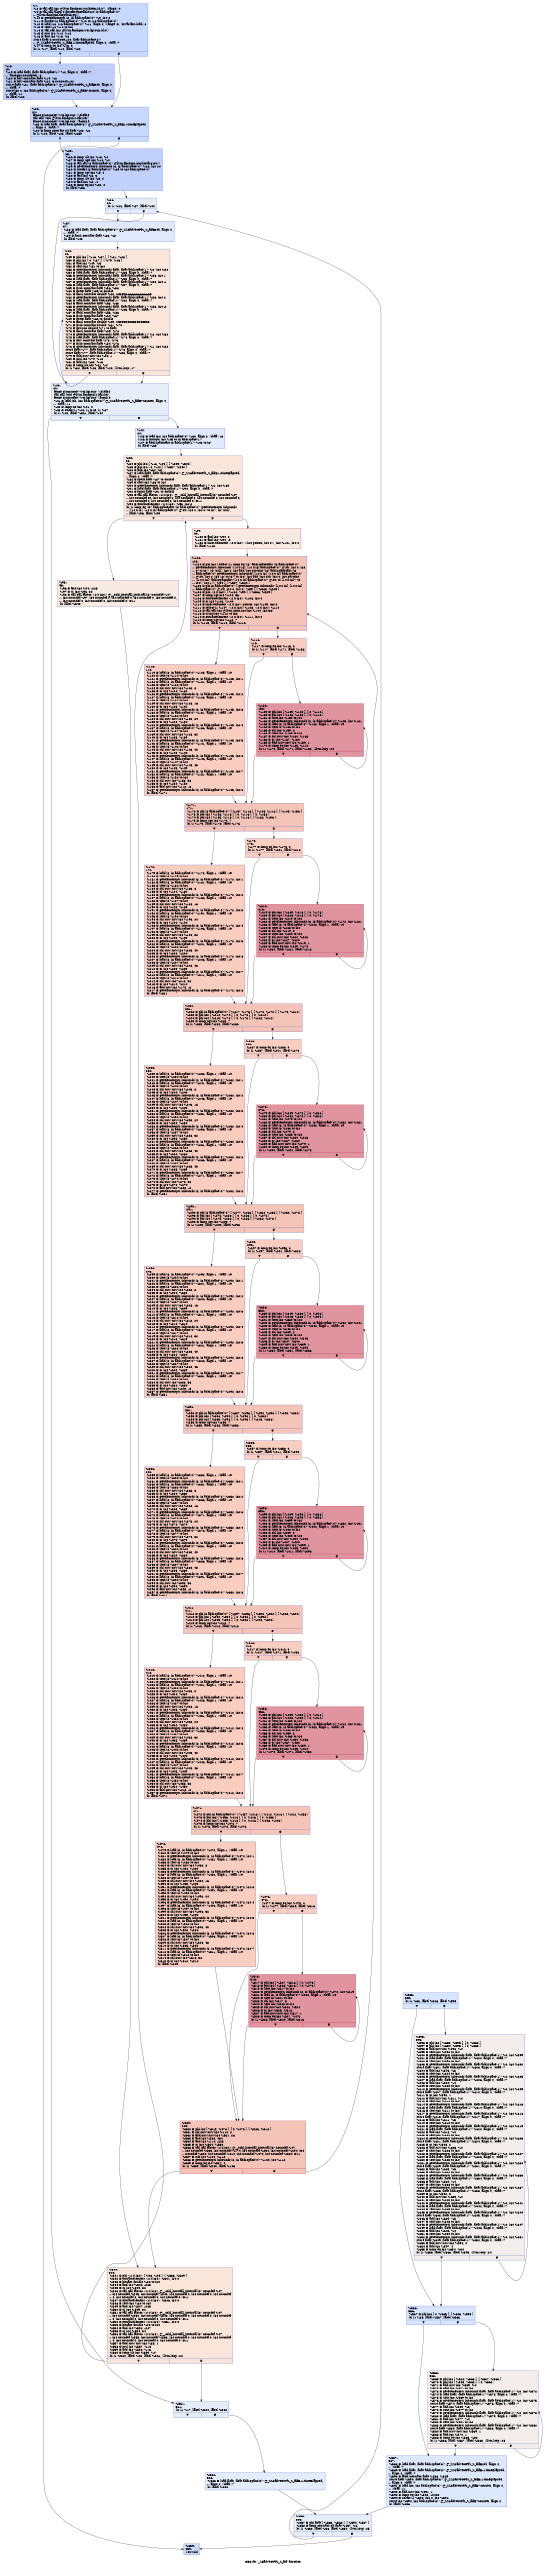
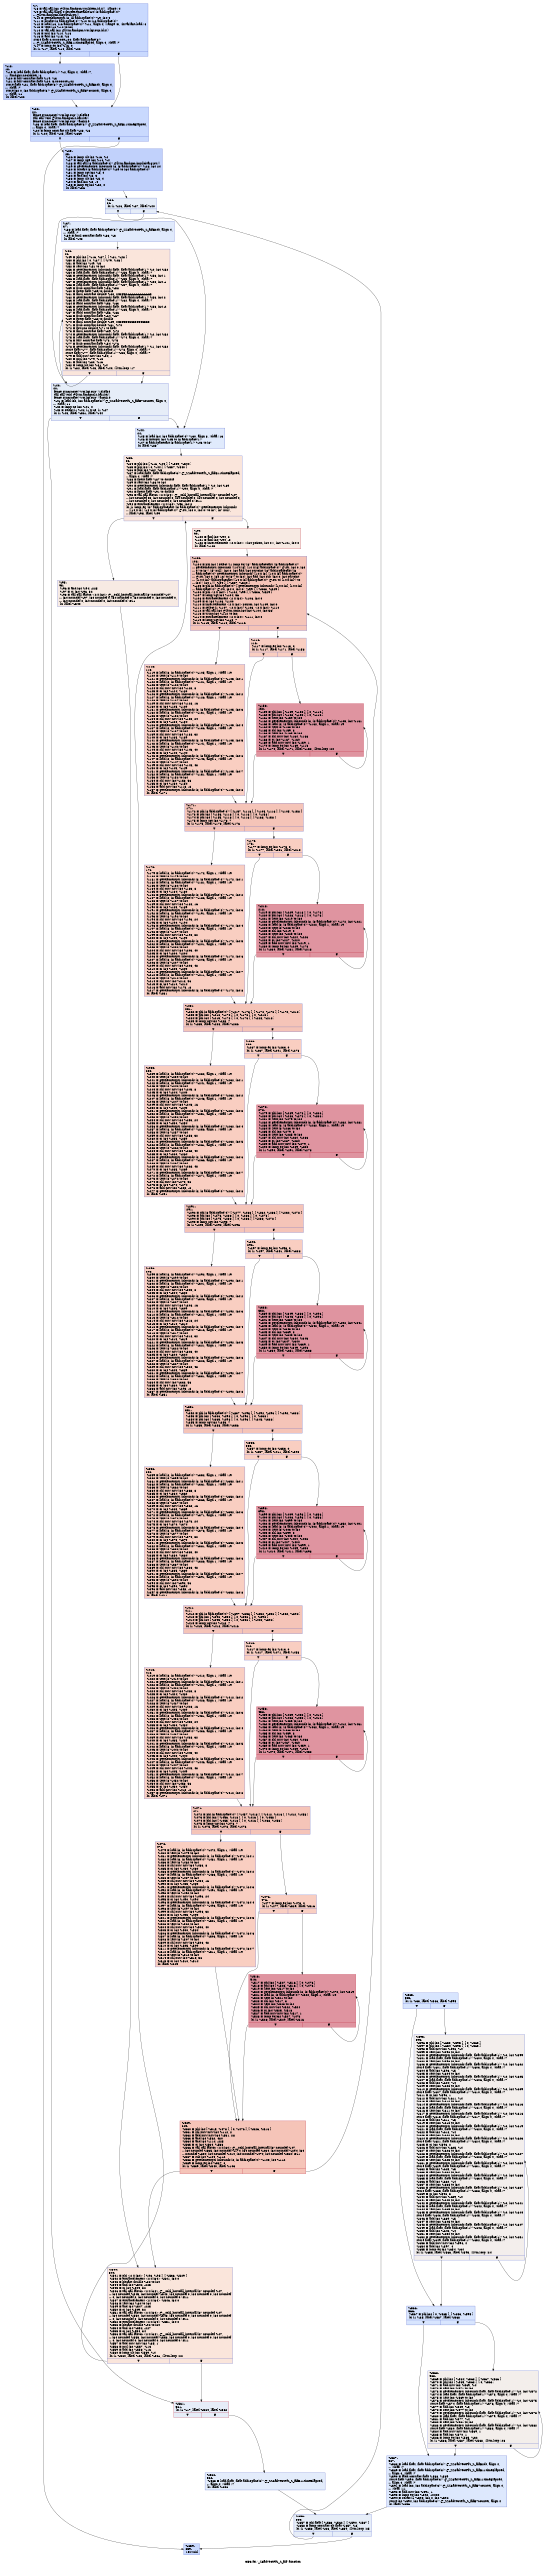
(118, 217) -> (204, 291)
(201, 2410) -> (201, 2410)
